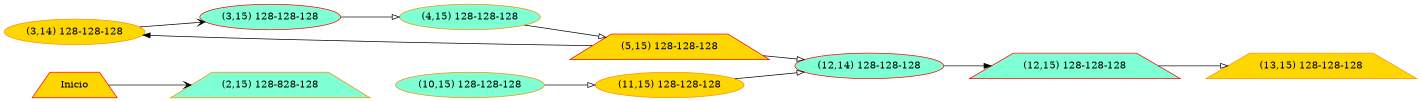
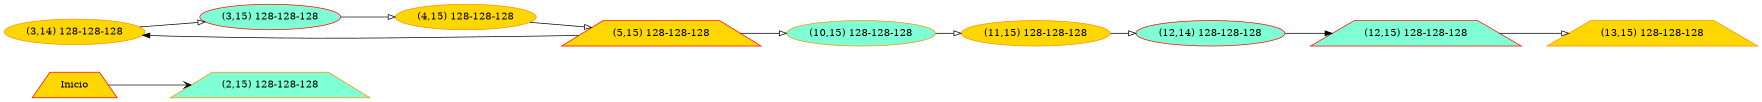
(470, 17) -> (466, 17)
(169, 25) -> (169, 25)
(780, 57) -> (760, 33)
(270, 85) -> (270, 85)
